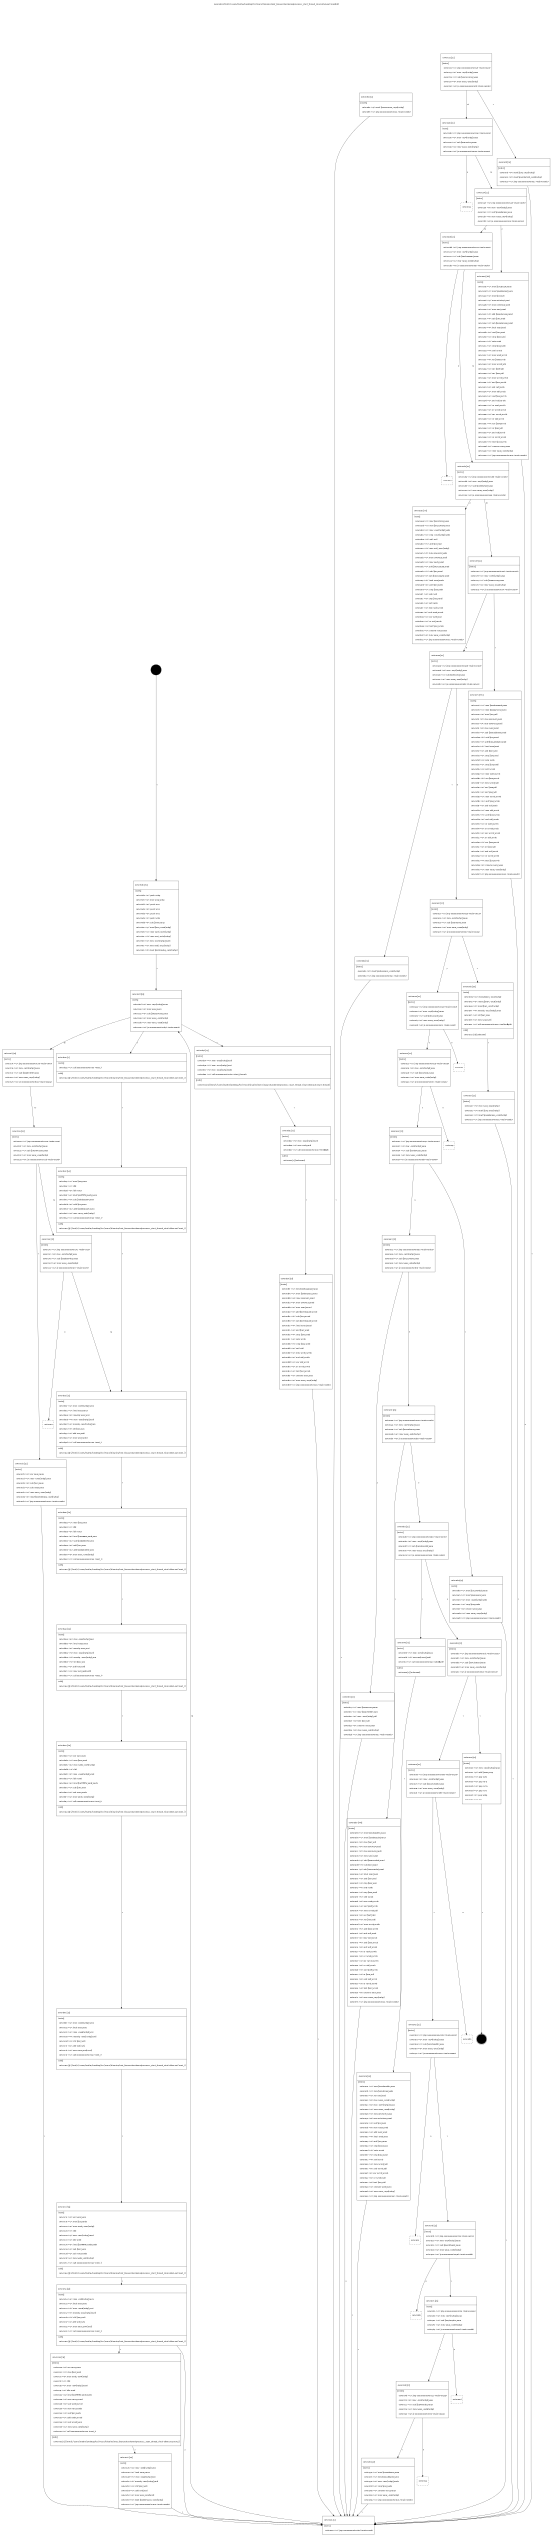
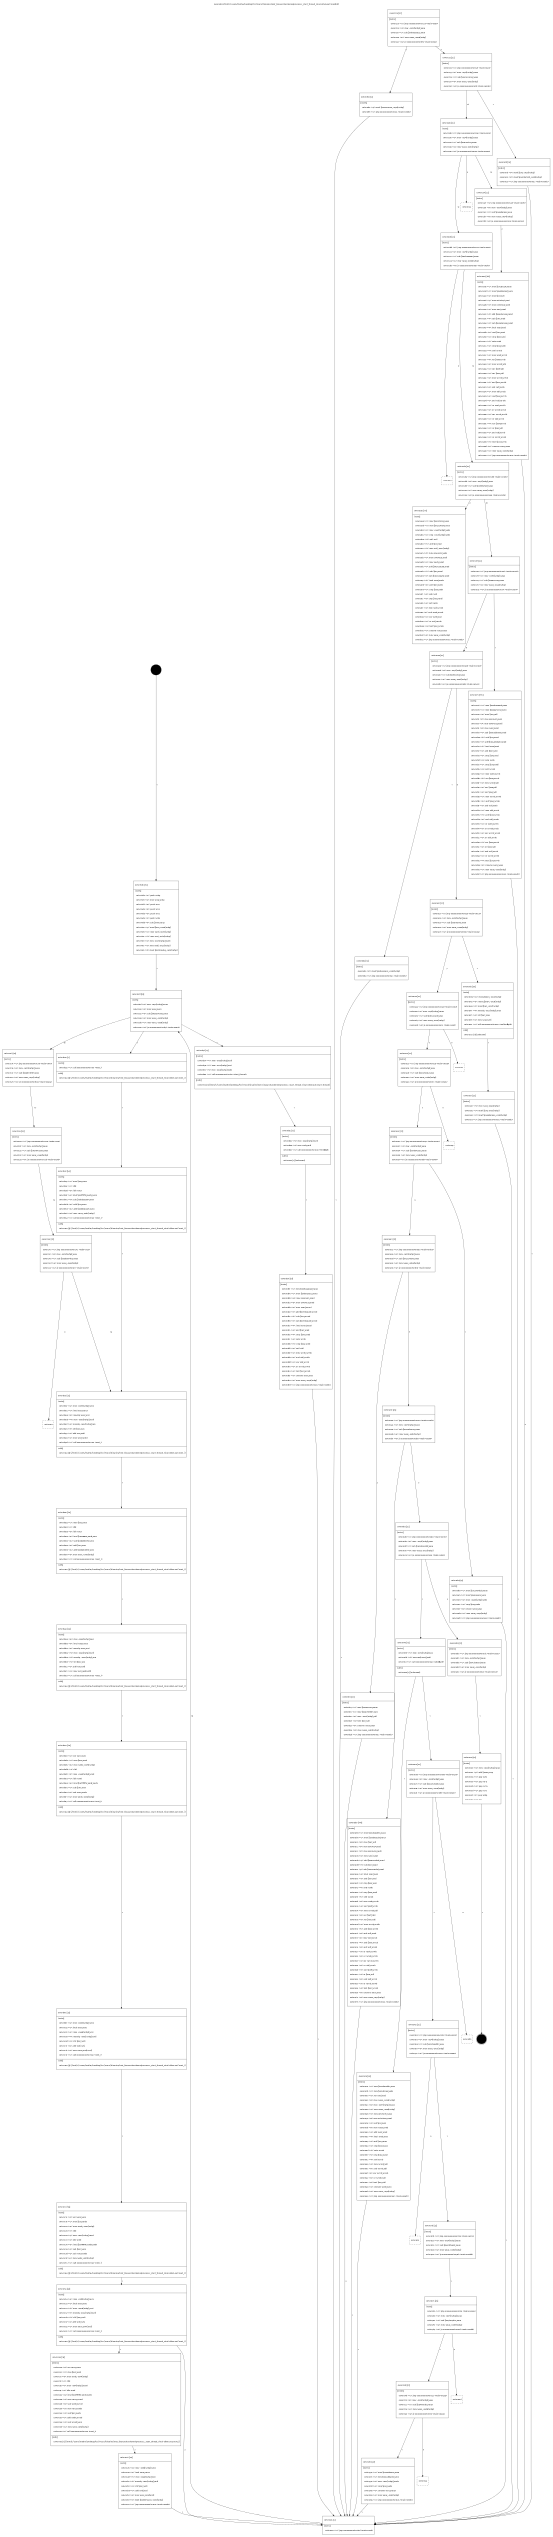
none -> (414, 28)
(484, 229) -> (456, 193)
(40, 1483) -> none
(454, 1718) -> (427, 1718)
(416, 2315) -> none
